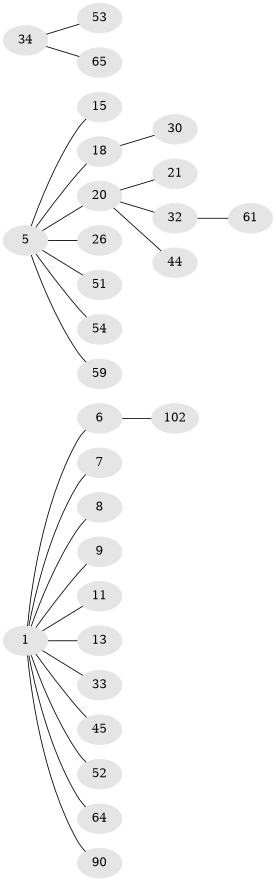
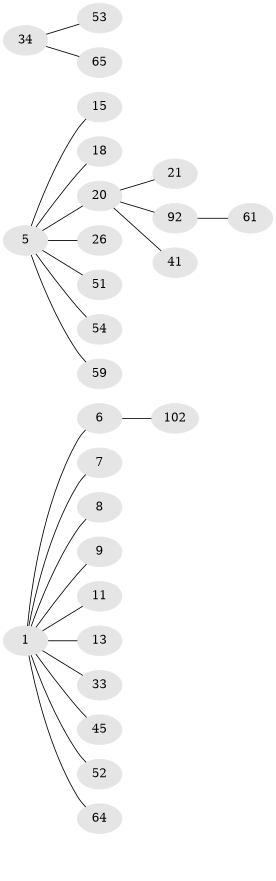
(175, 129) -> none
(175, 218) -> (175, 218)
(175, 263) -> (175, 263)
(100, 863) -> none
